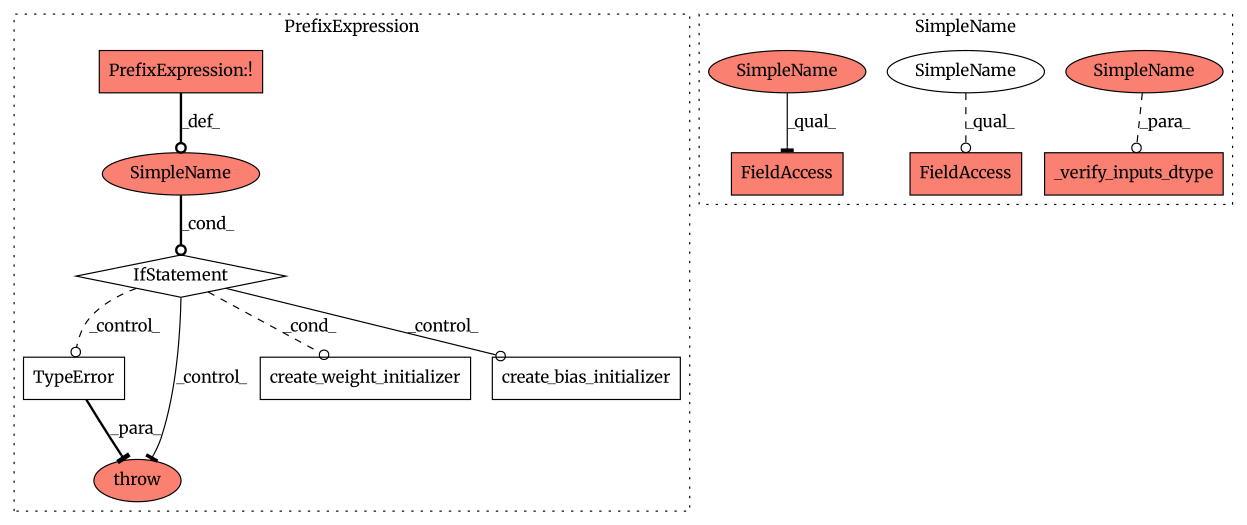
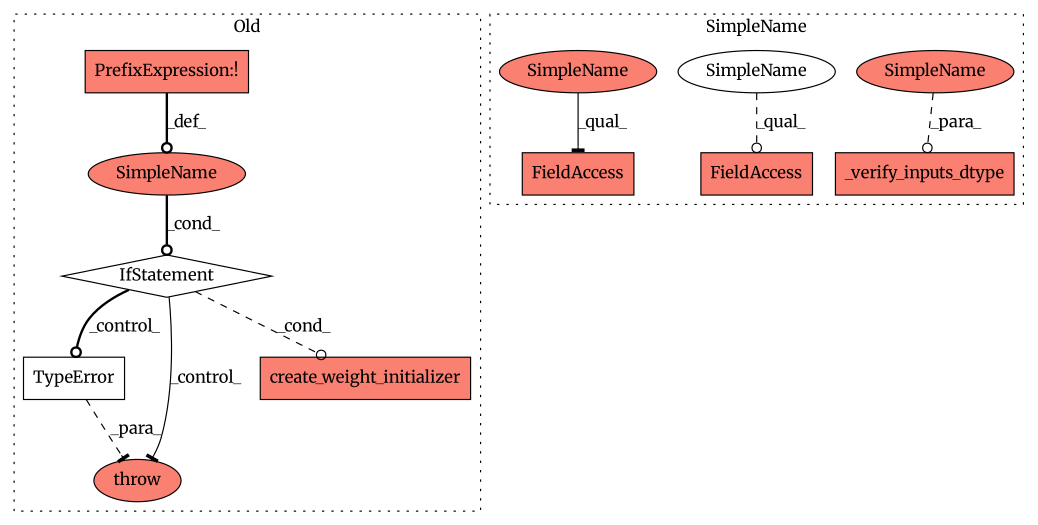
(352, 28) -> (247, 28)
(98, 310) -> (95, 312)
(365, 378) -> (365, 378)
(586, 378) -> none
(104, 428) -> (104, 428)
